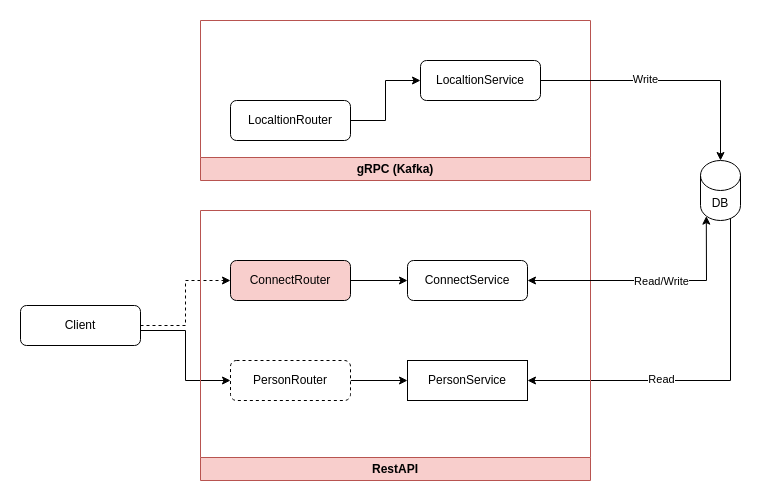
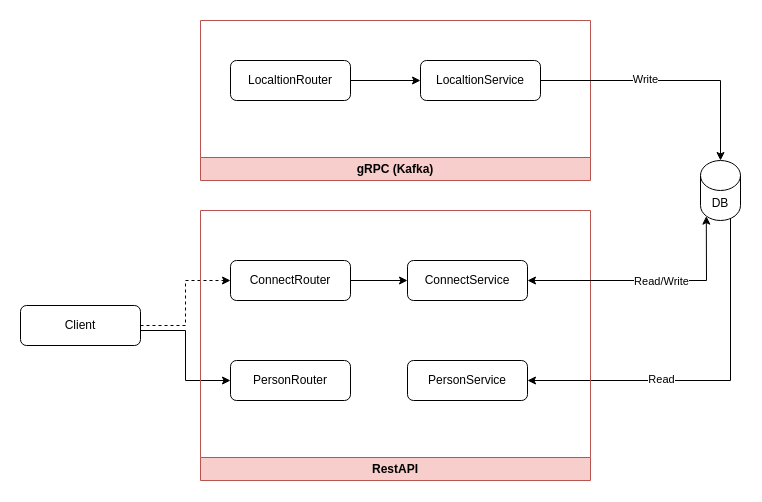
(291, 121) -> (291, 81)
(291, 281) -> (291, 281)
(291, 381) -> (291, 381)
(376, 381) -> none
(468, 381) -> (468, 381)
